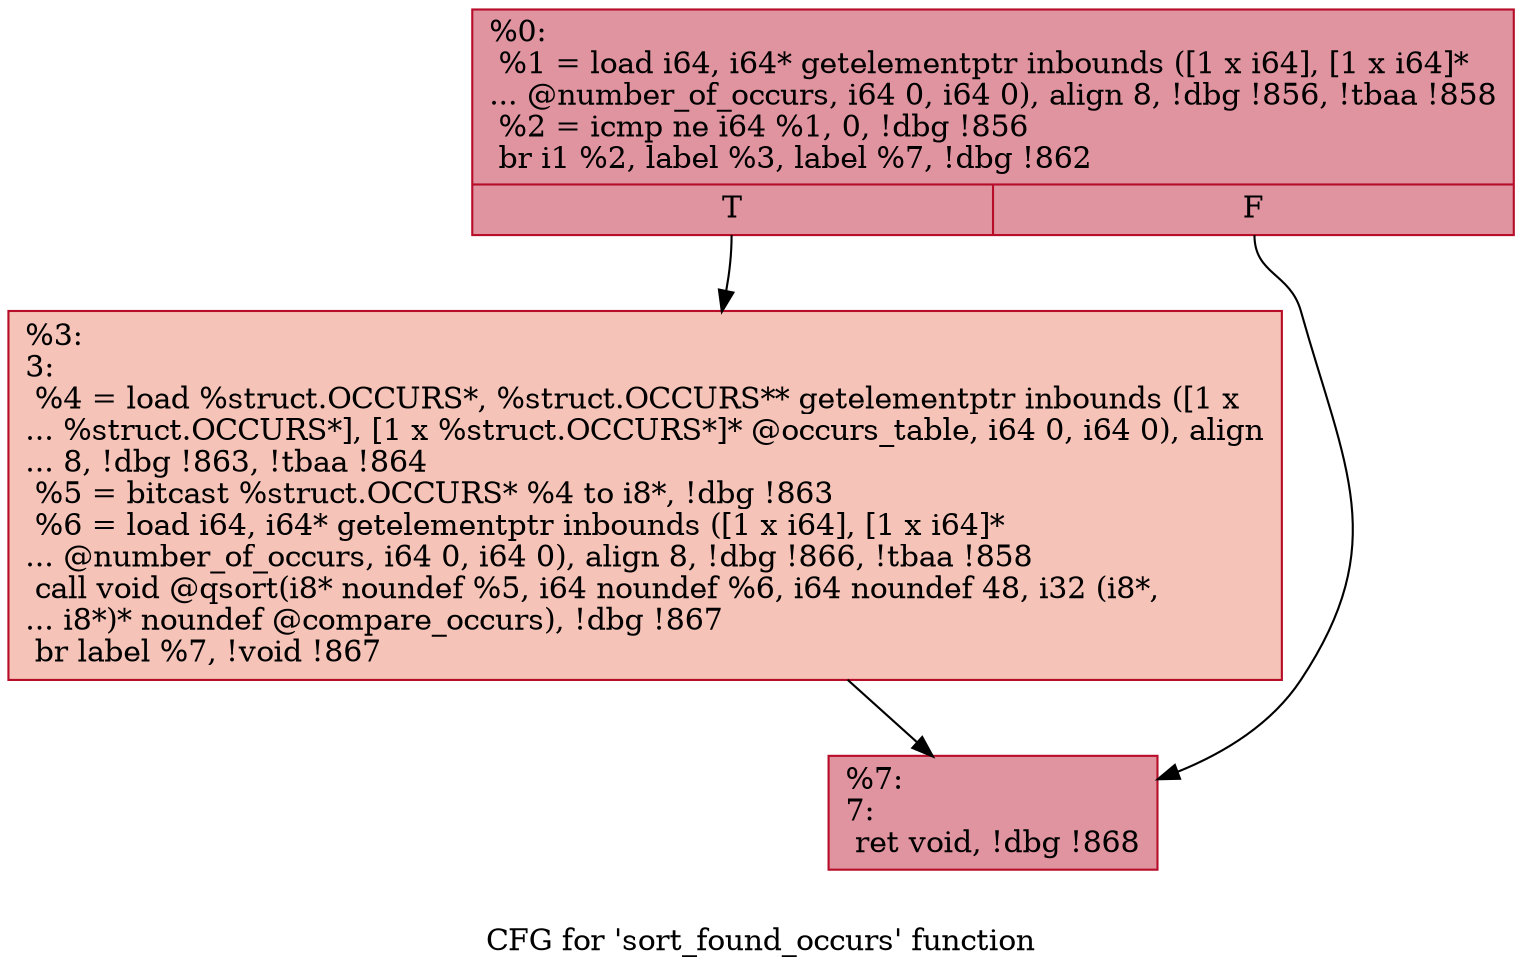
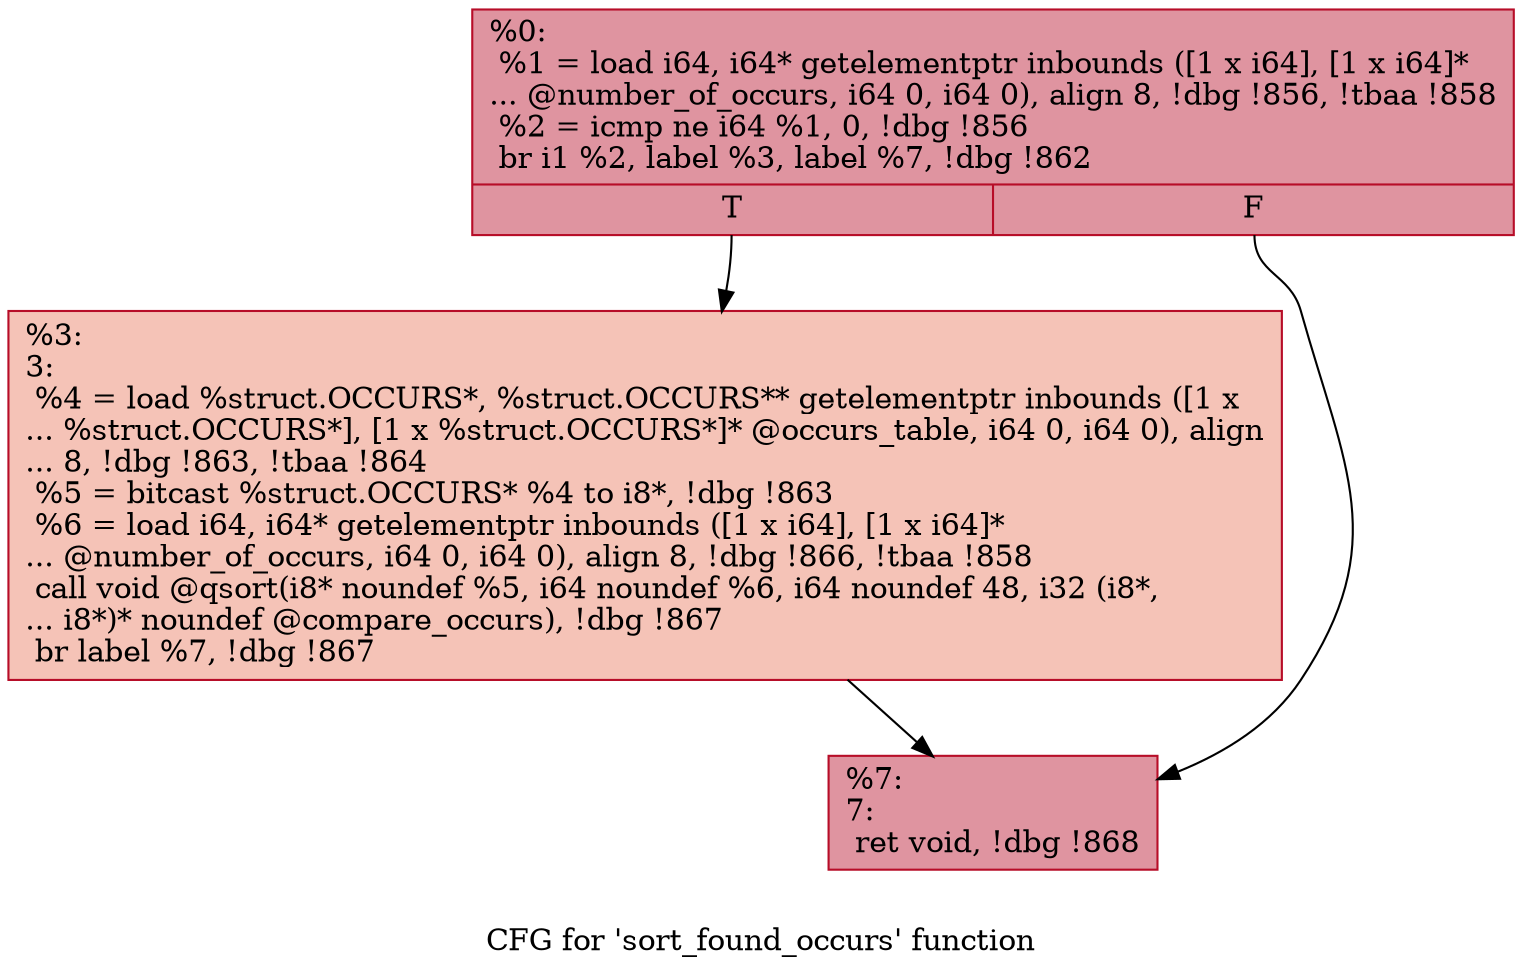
(203, 653) -> (200, 653)
